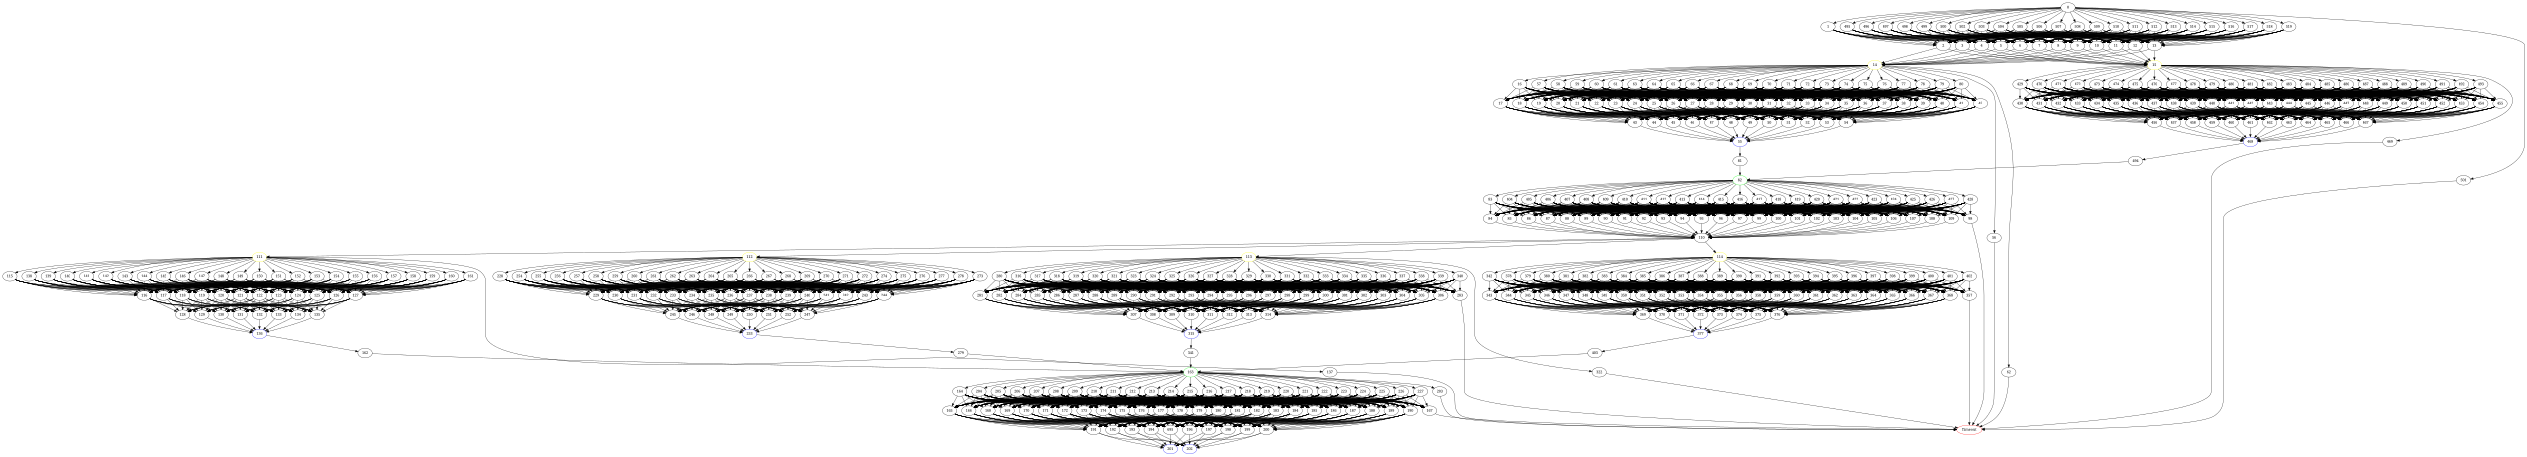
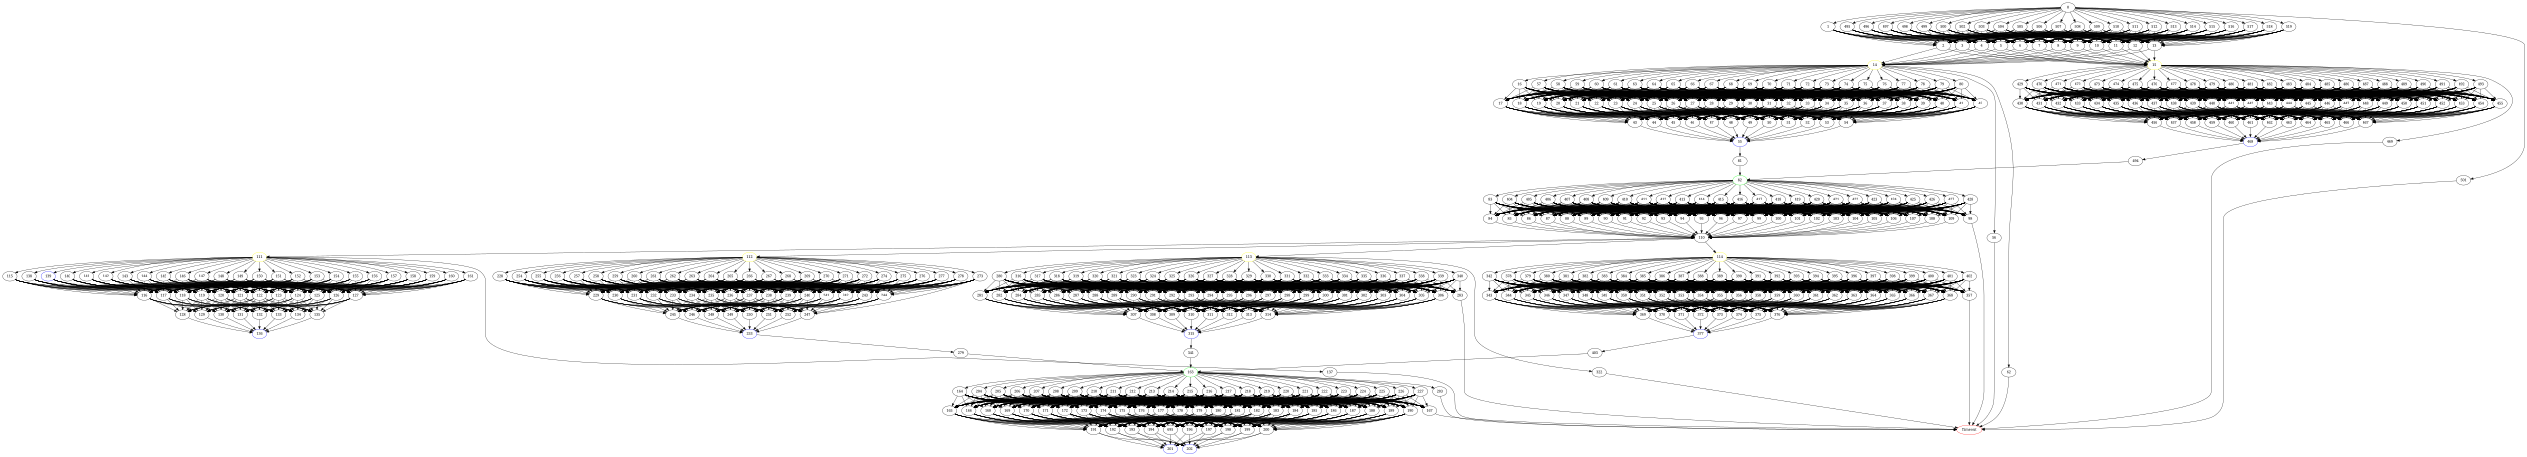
(48, 276) -> (48, 276)
(847, 286) -> (897, 301)
(365, 353) -> none
